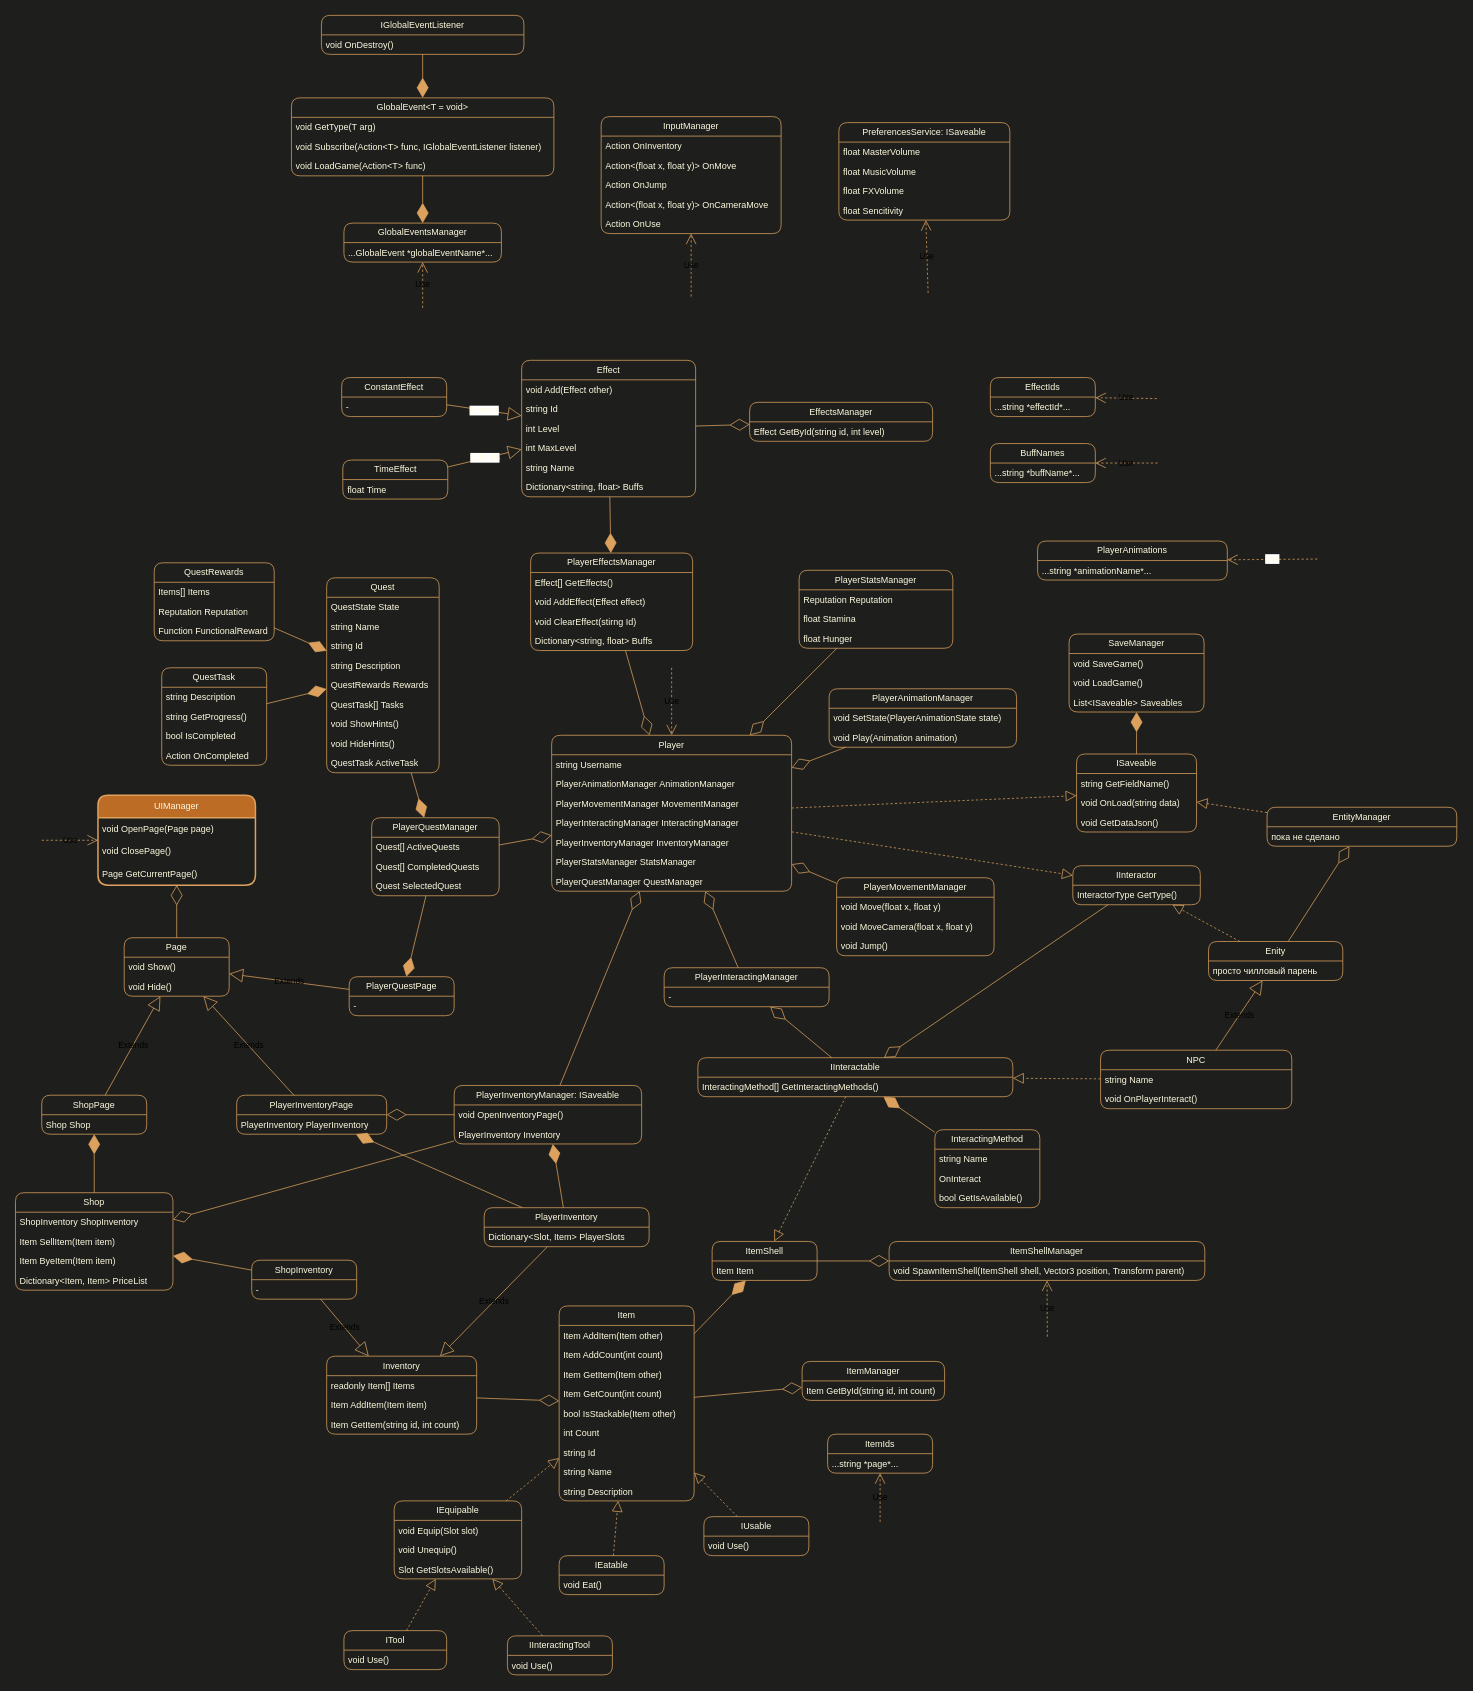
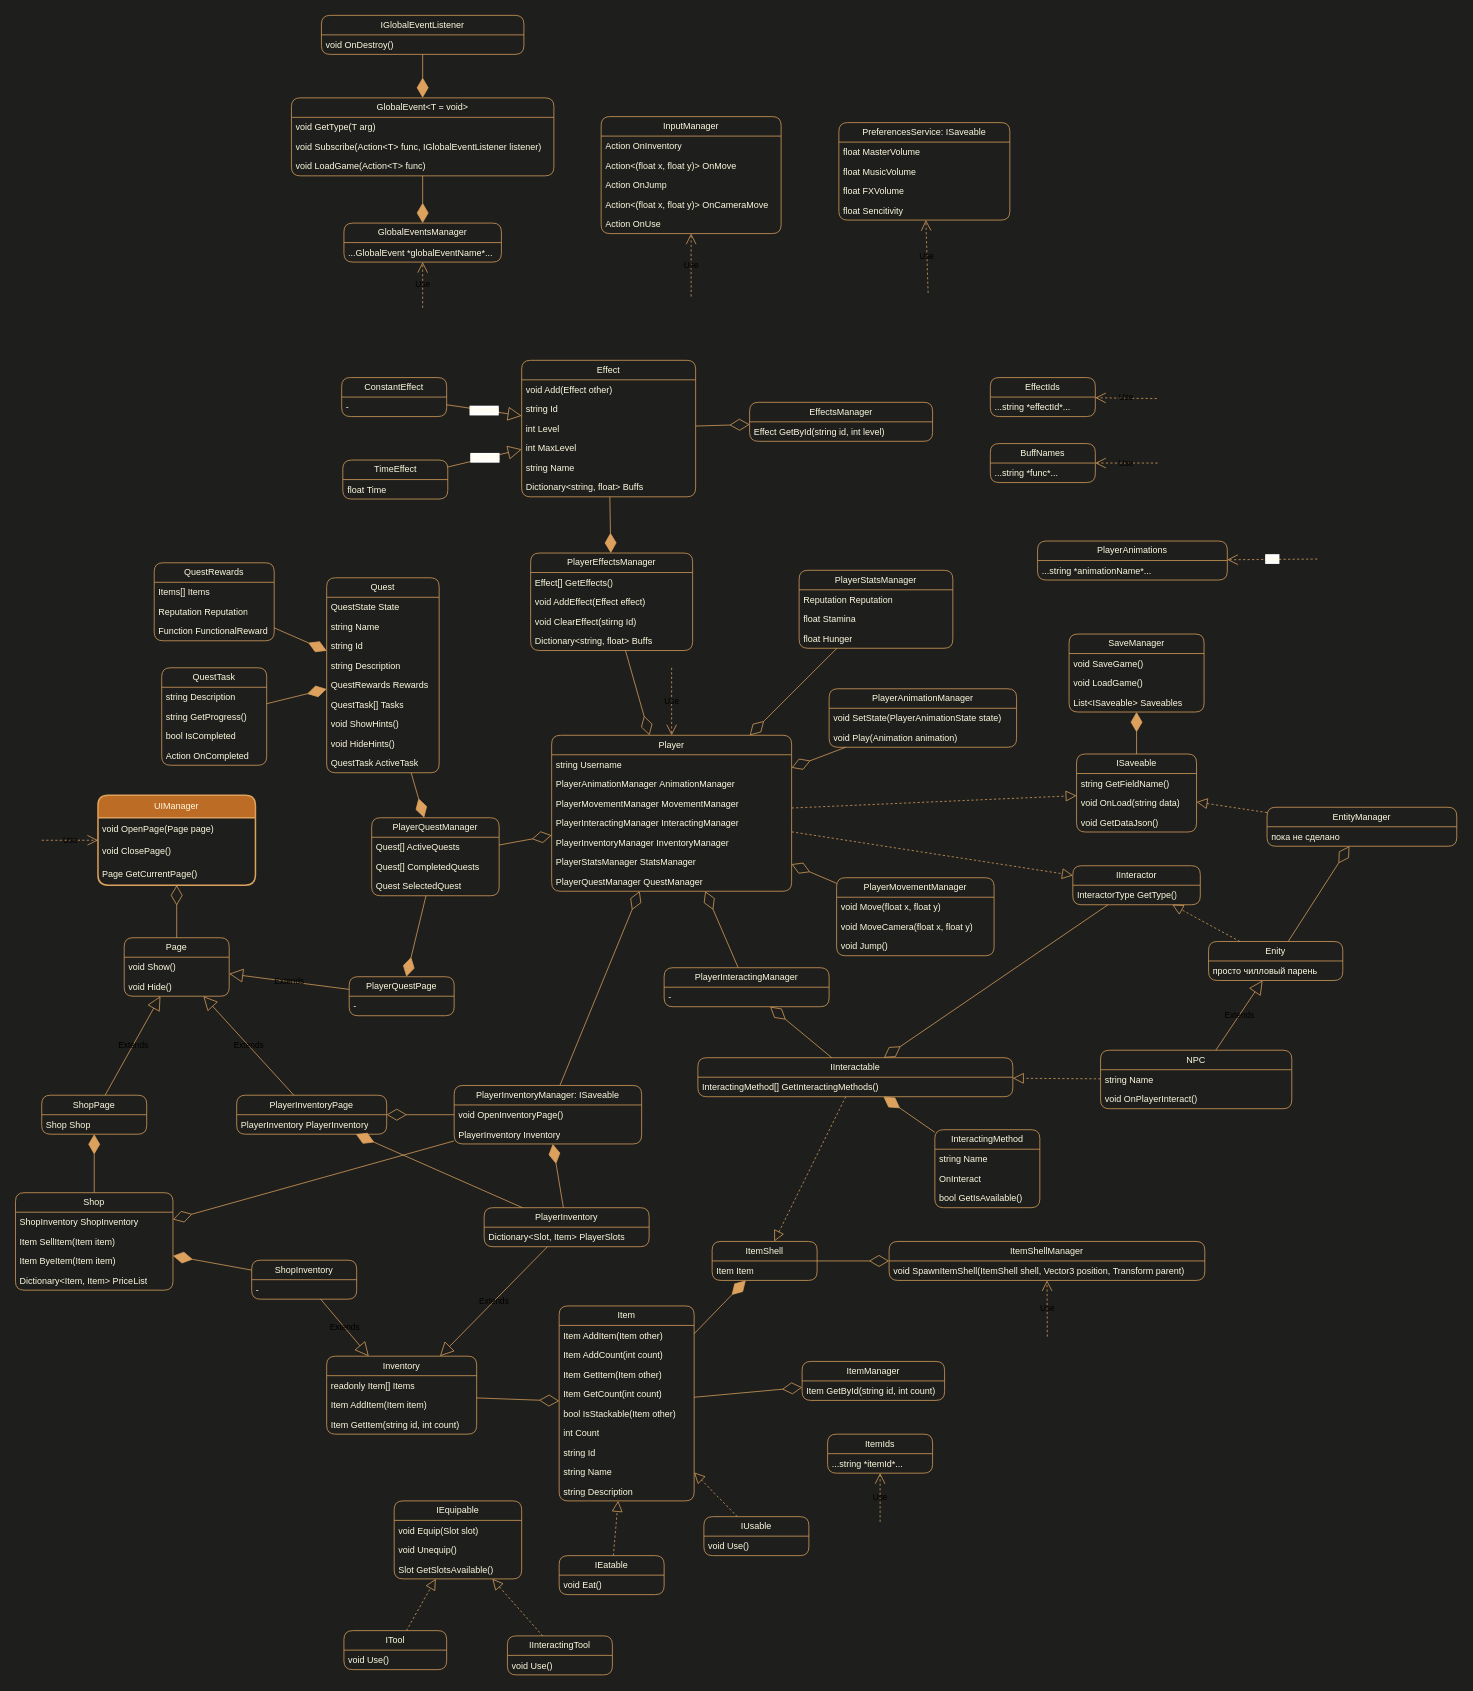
(1043, 474) -> (1033, 474)
(871, 1465) -> (875, 1465)
(530, 1482) -> none
